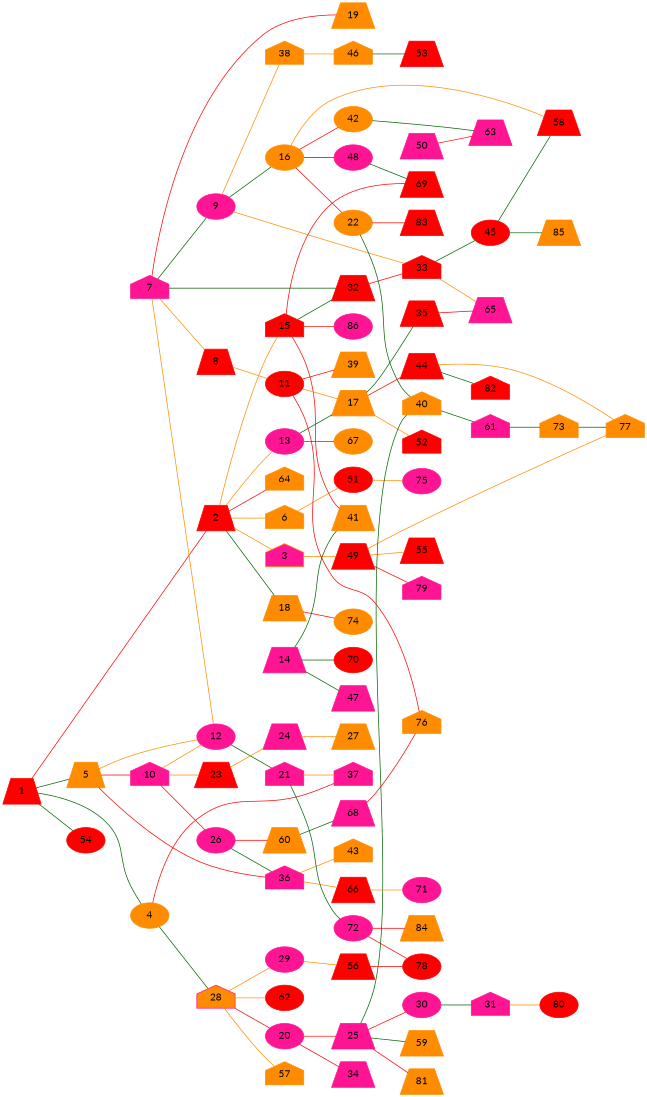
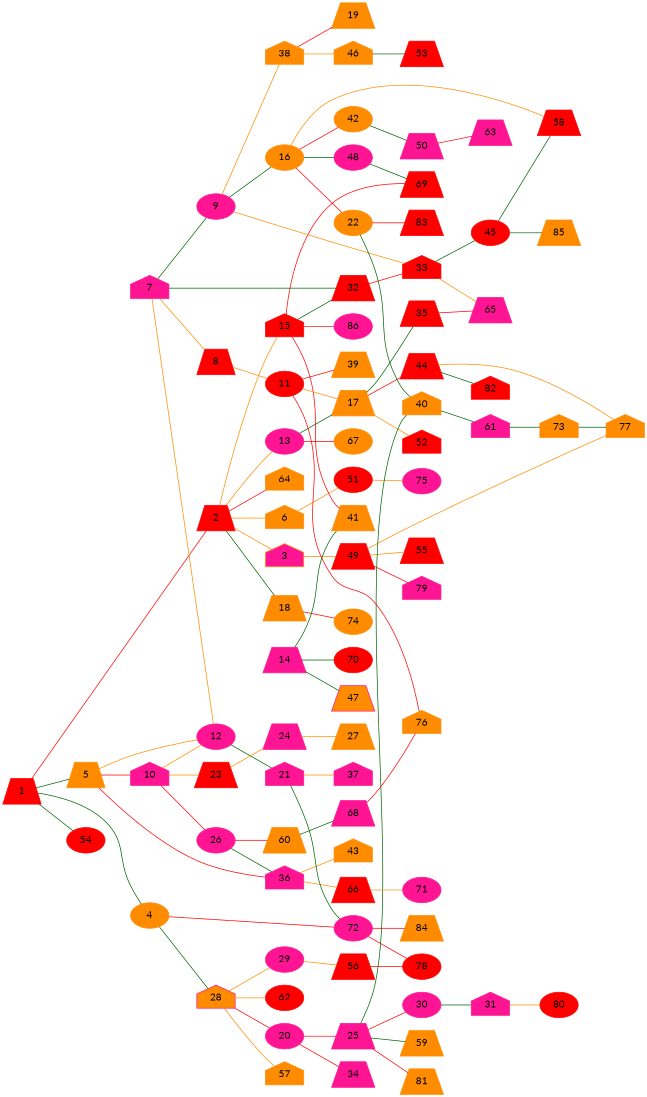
(204, 111) -> (315, 37)
(423, 125) -> (388, 133)
(353, 698) -> (353, 698)
(217, 807) -> (251, 922)
